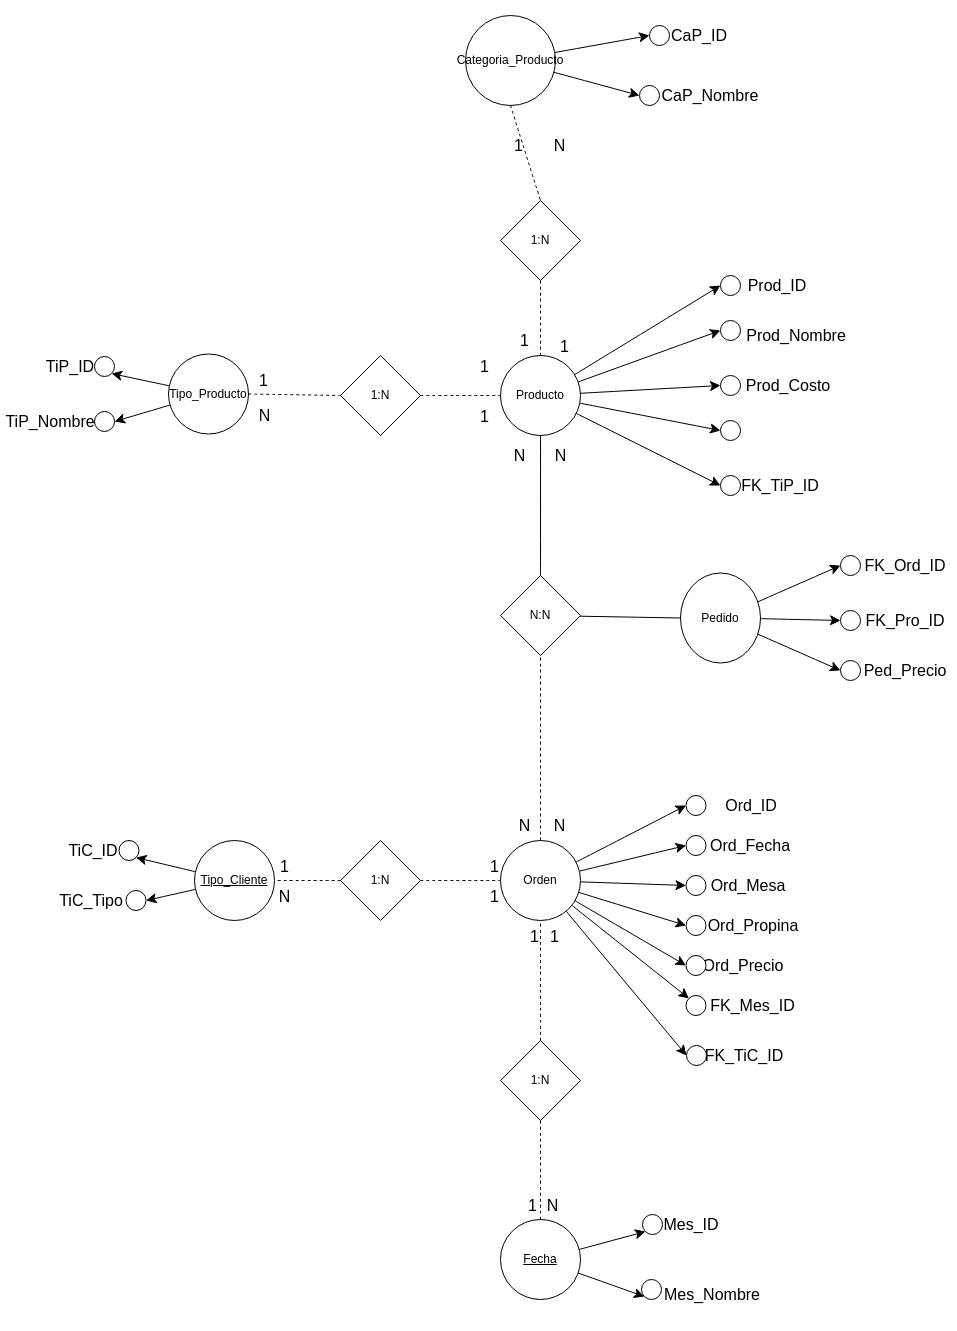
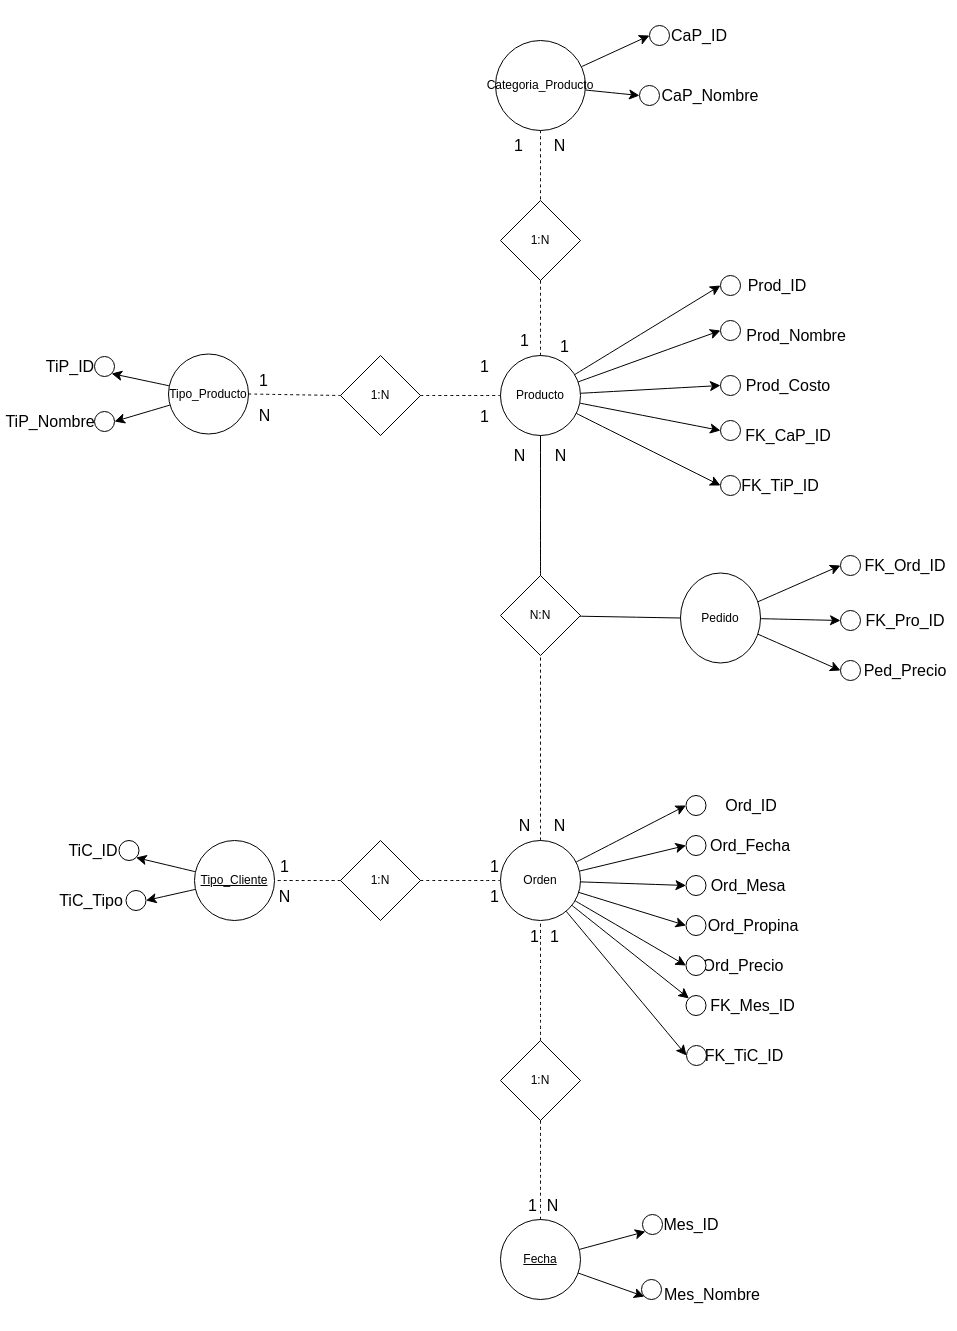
(511, 61) -> (541, 86)
none -> (789, 436)
